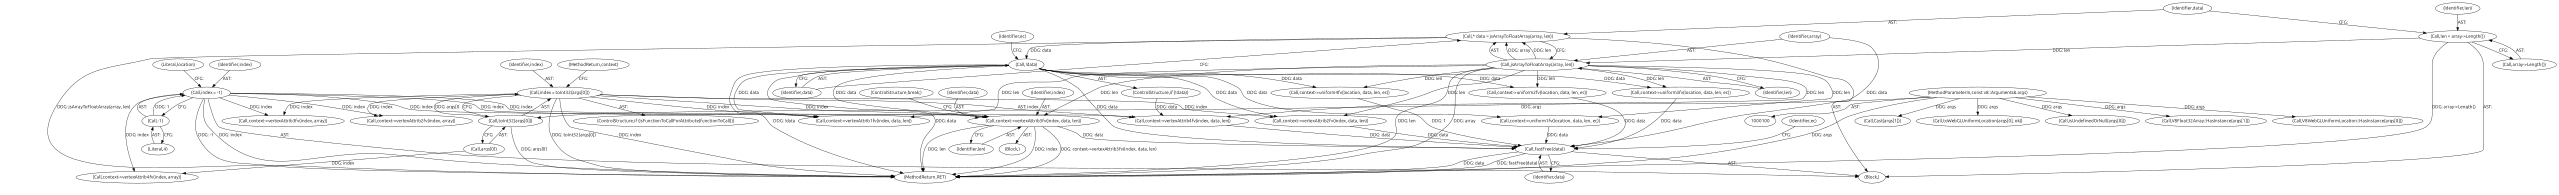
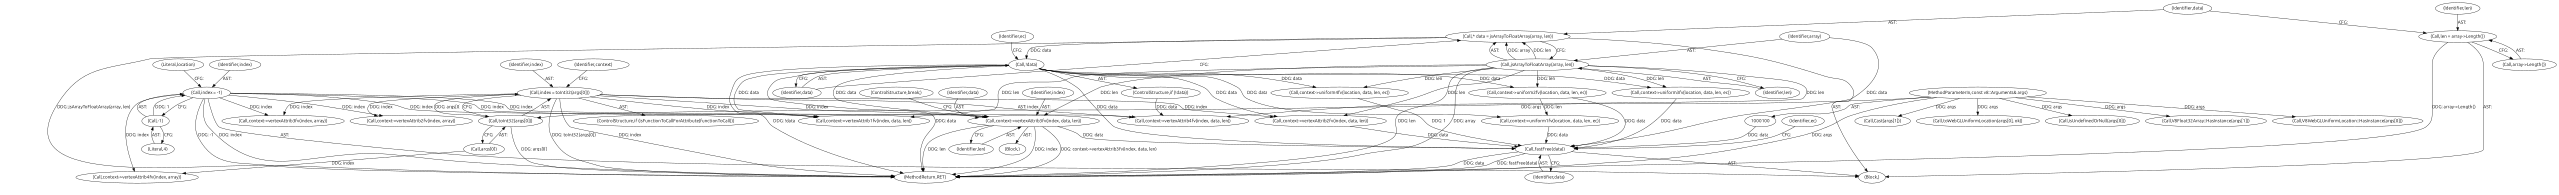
(2005, 50) -> none
(593, 65) -> (593, 65)
(1829, 85) -> (1543, 106)
(1370, 138) -> (1669, 145)
